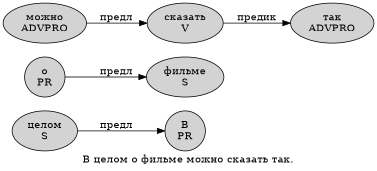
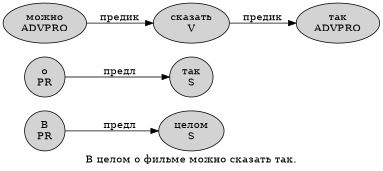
(117, 17) -> (120, 17)
(185, 77) -> (191, 77)
(117, 131) -> (108, 131)
